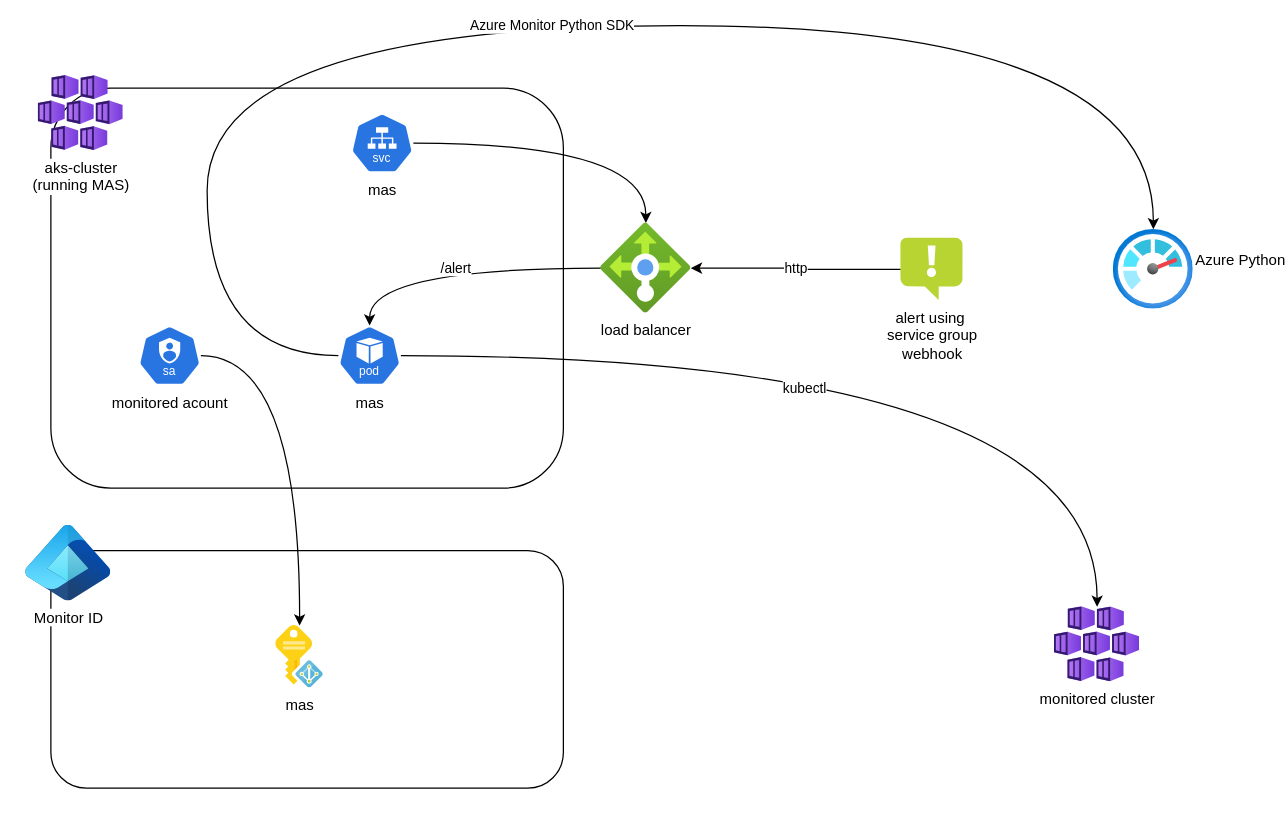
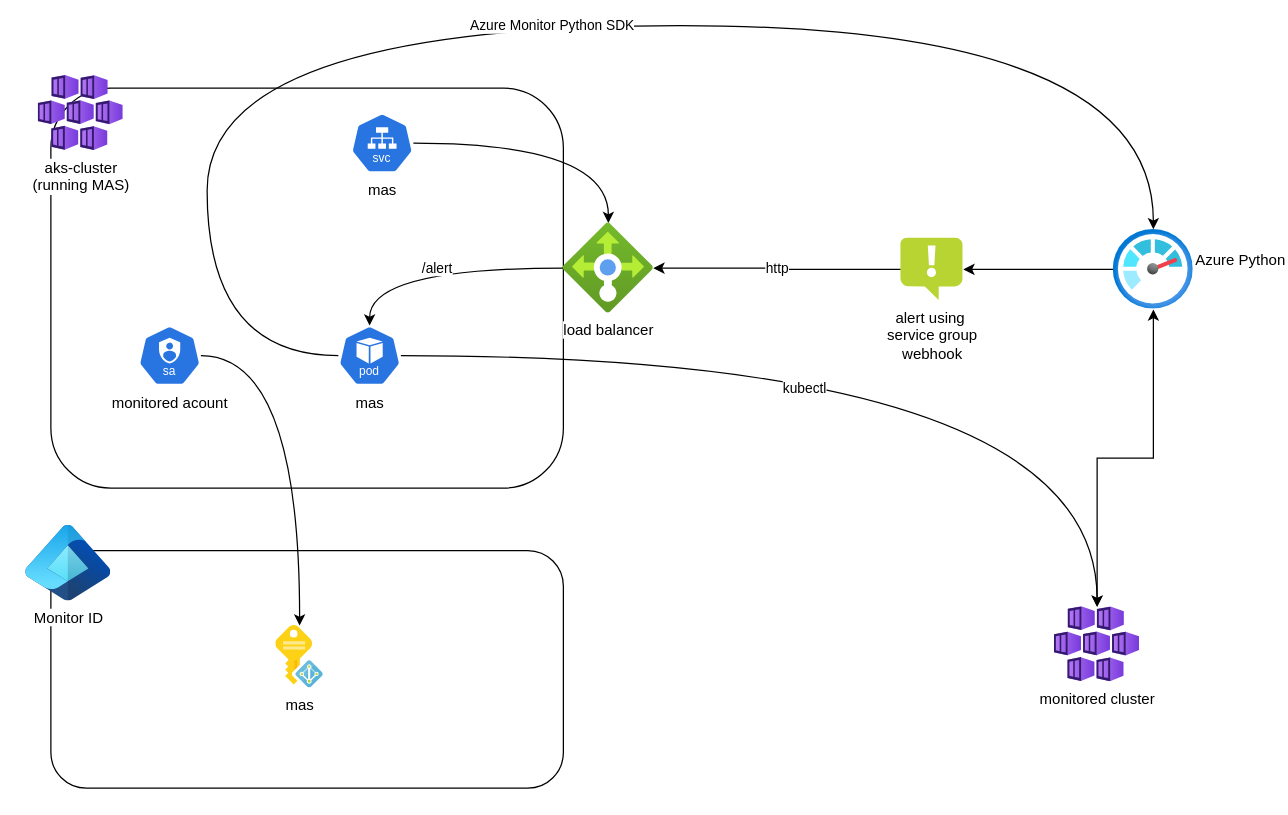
(646, 268) -> (608, 268)
none -> (1042, 269)
none -> (1131, 458)
